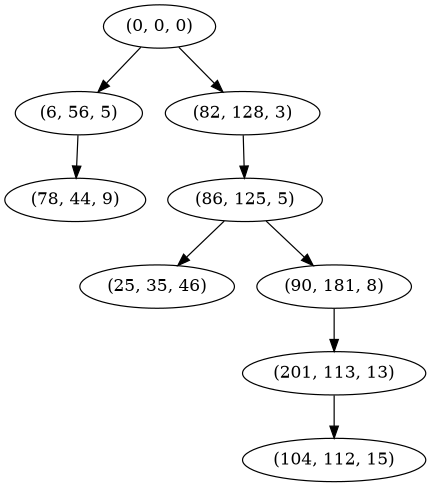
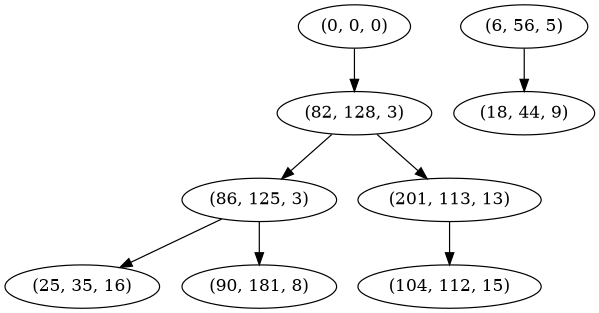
(124, 65) -> none
(75, 200) -> (524, 113)
(245, 200) -> (259, 200)
(157, 287) -> (82, 287)
(334, 324) -> (397, 152)
